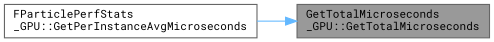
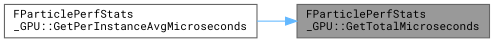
(393, 21) -> (393, 21)
